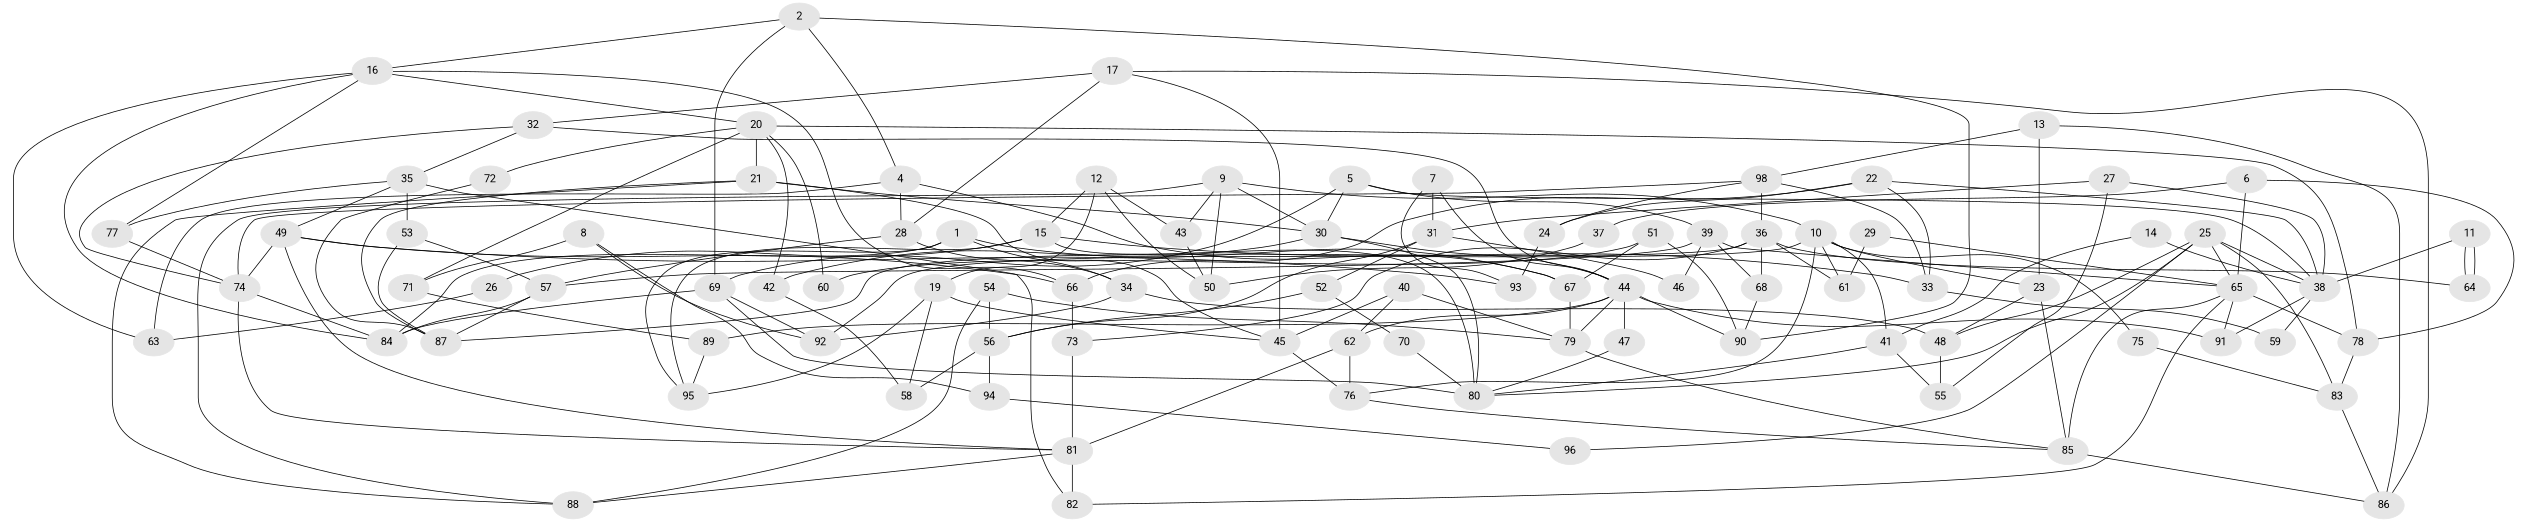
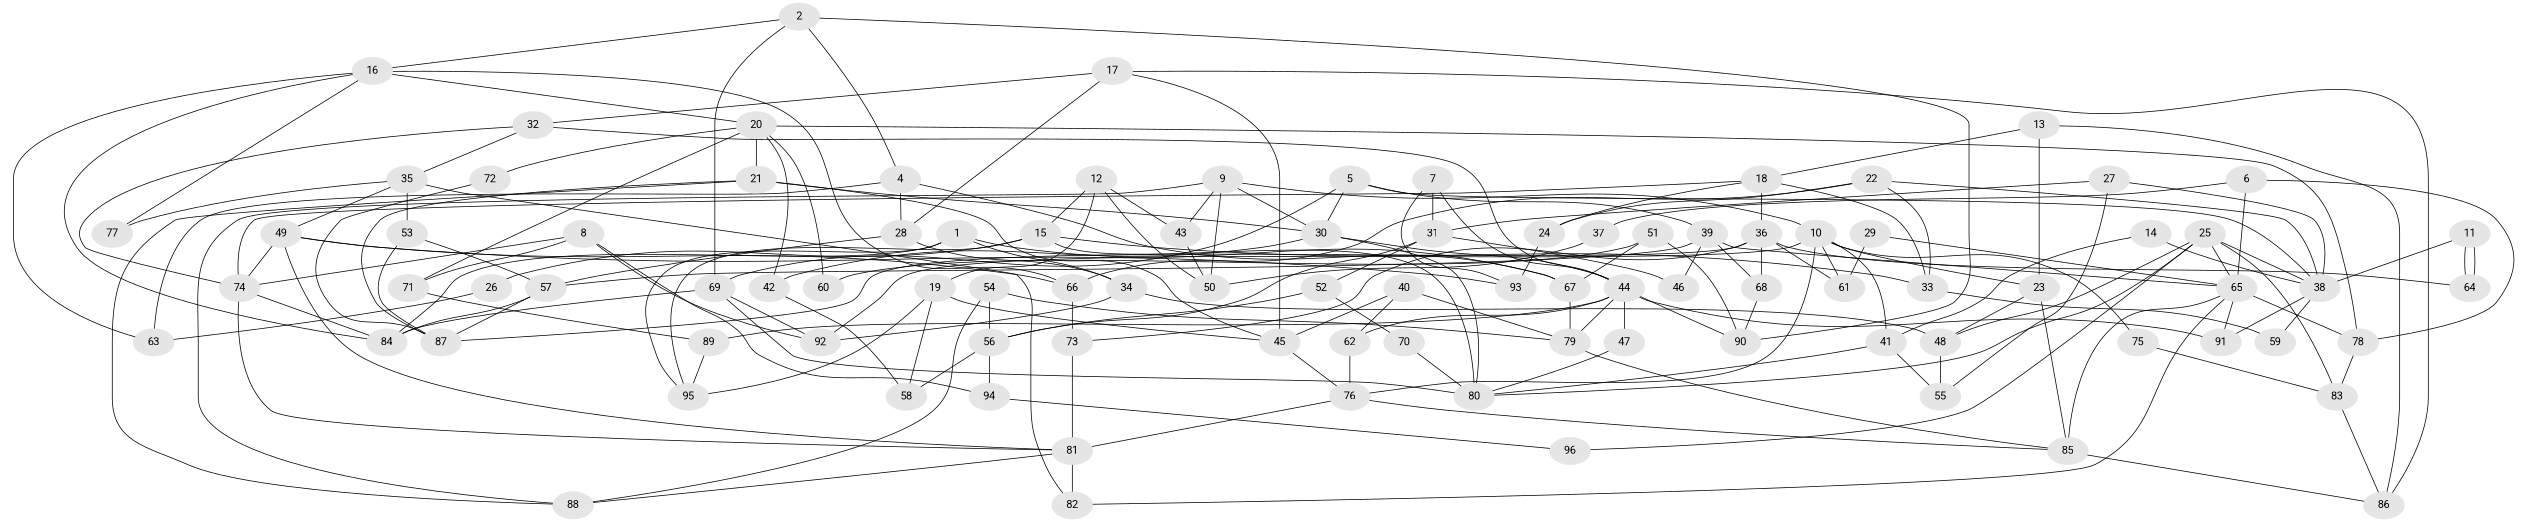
(1762, 179) -> (1762, 179)
(176, 261) -> (412, 261)
(1211, 397) -> (1211, 424)
